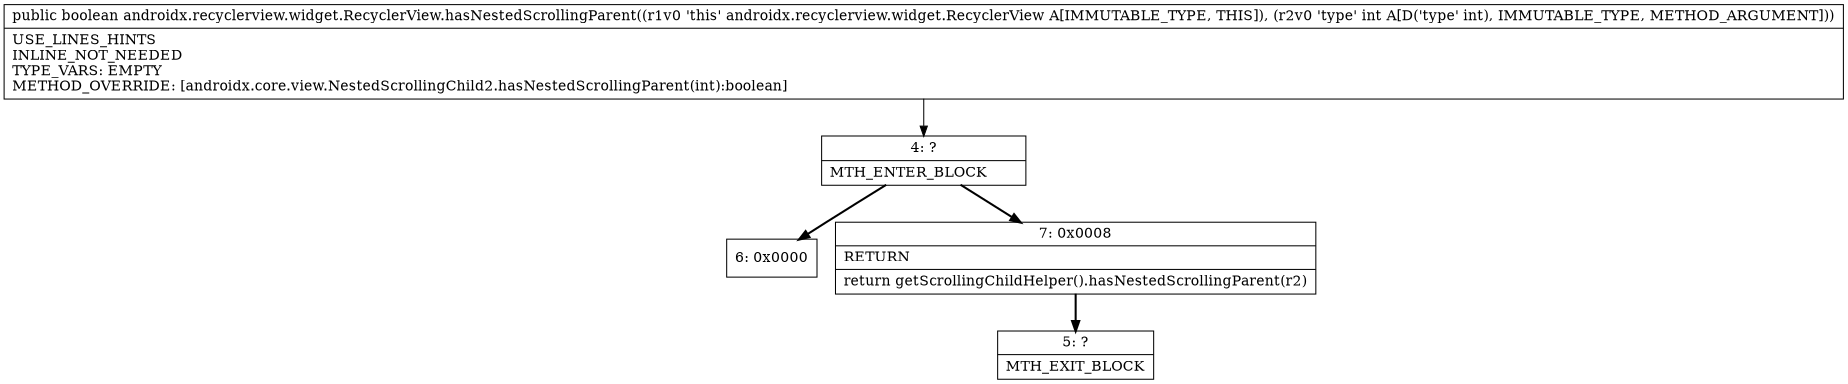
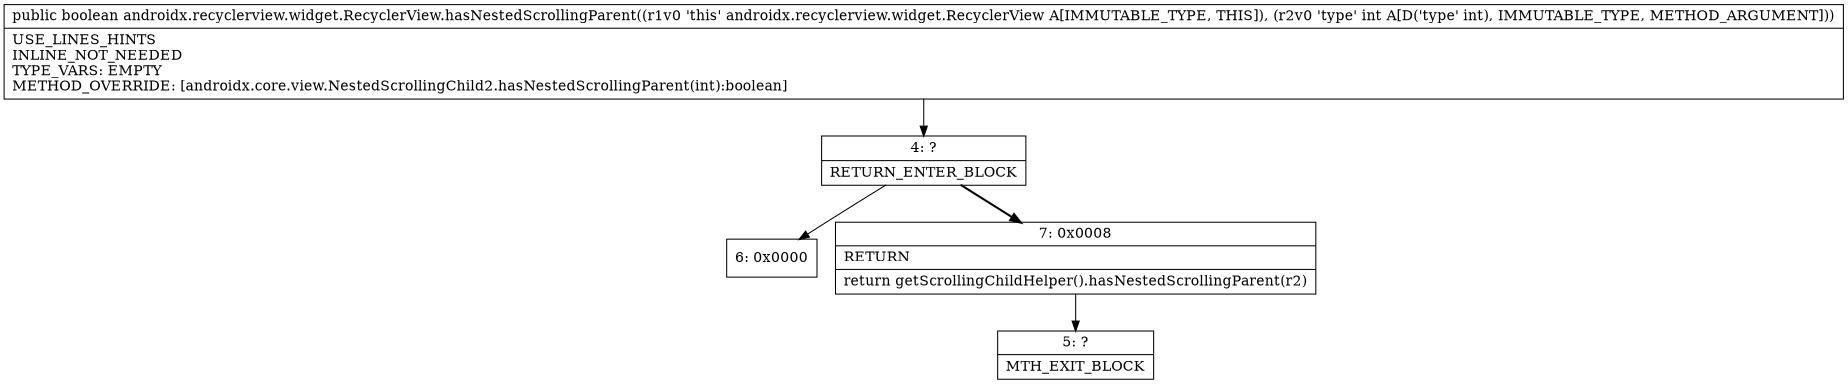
(909, 172) -> (924, 172)
(847, 209) -> (847, 209)
(1076, 307) -> (1076, 307)
